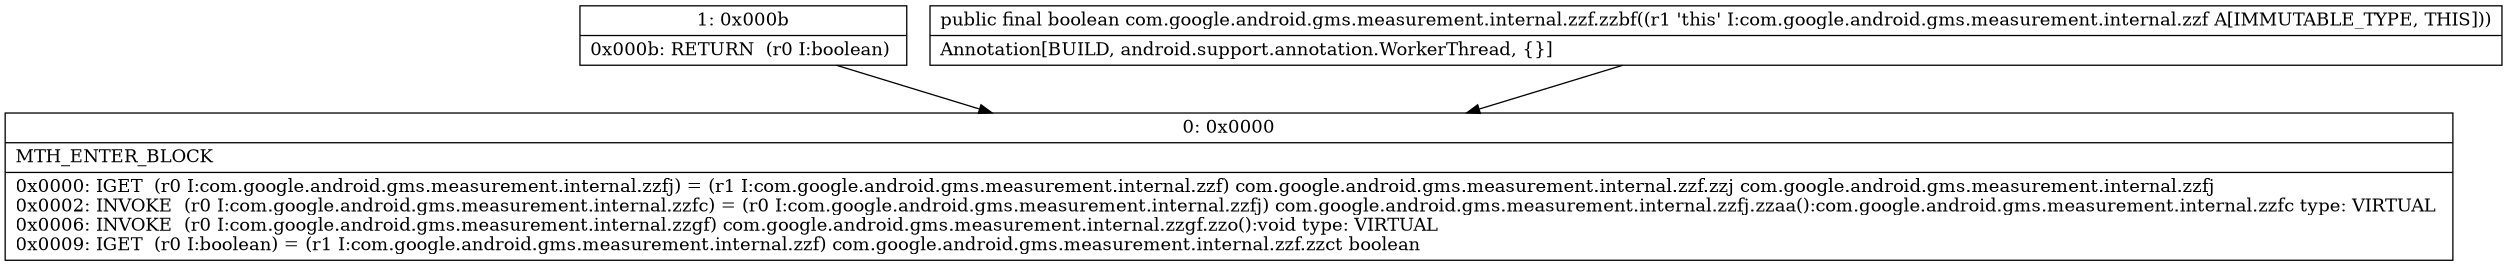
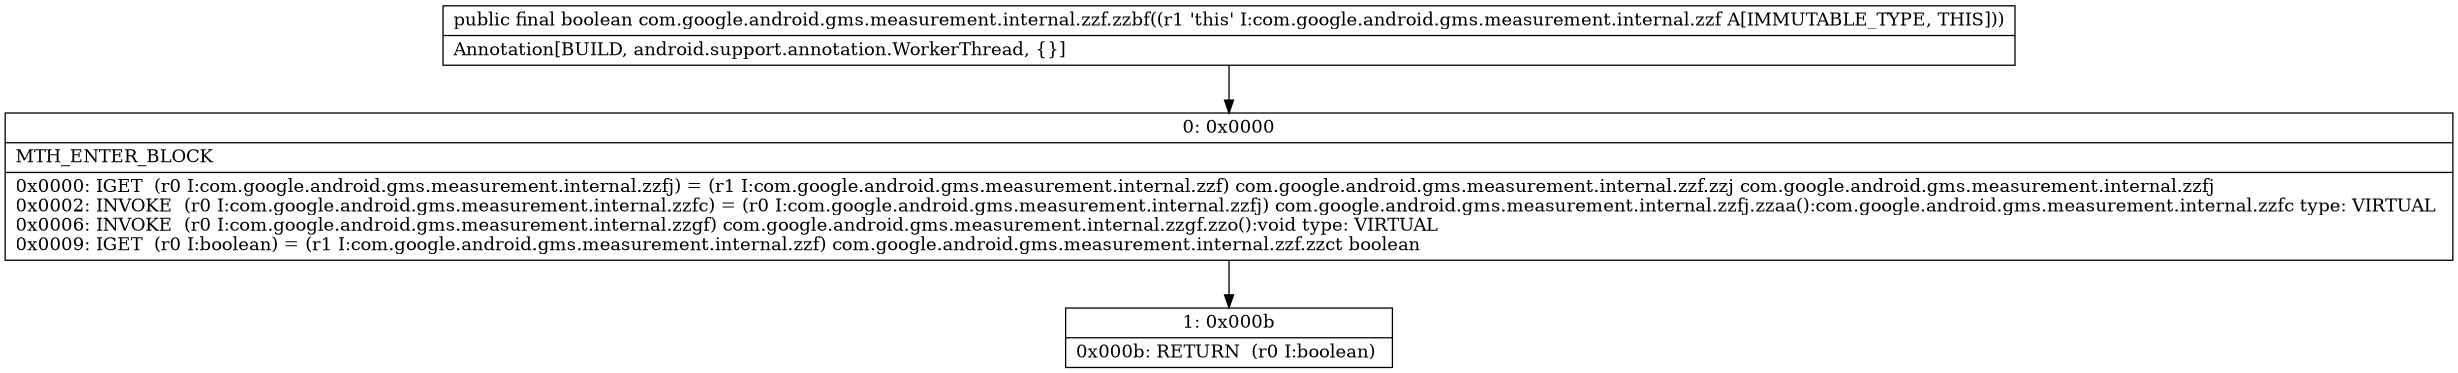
(908, 87) -> (1229, 277)
